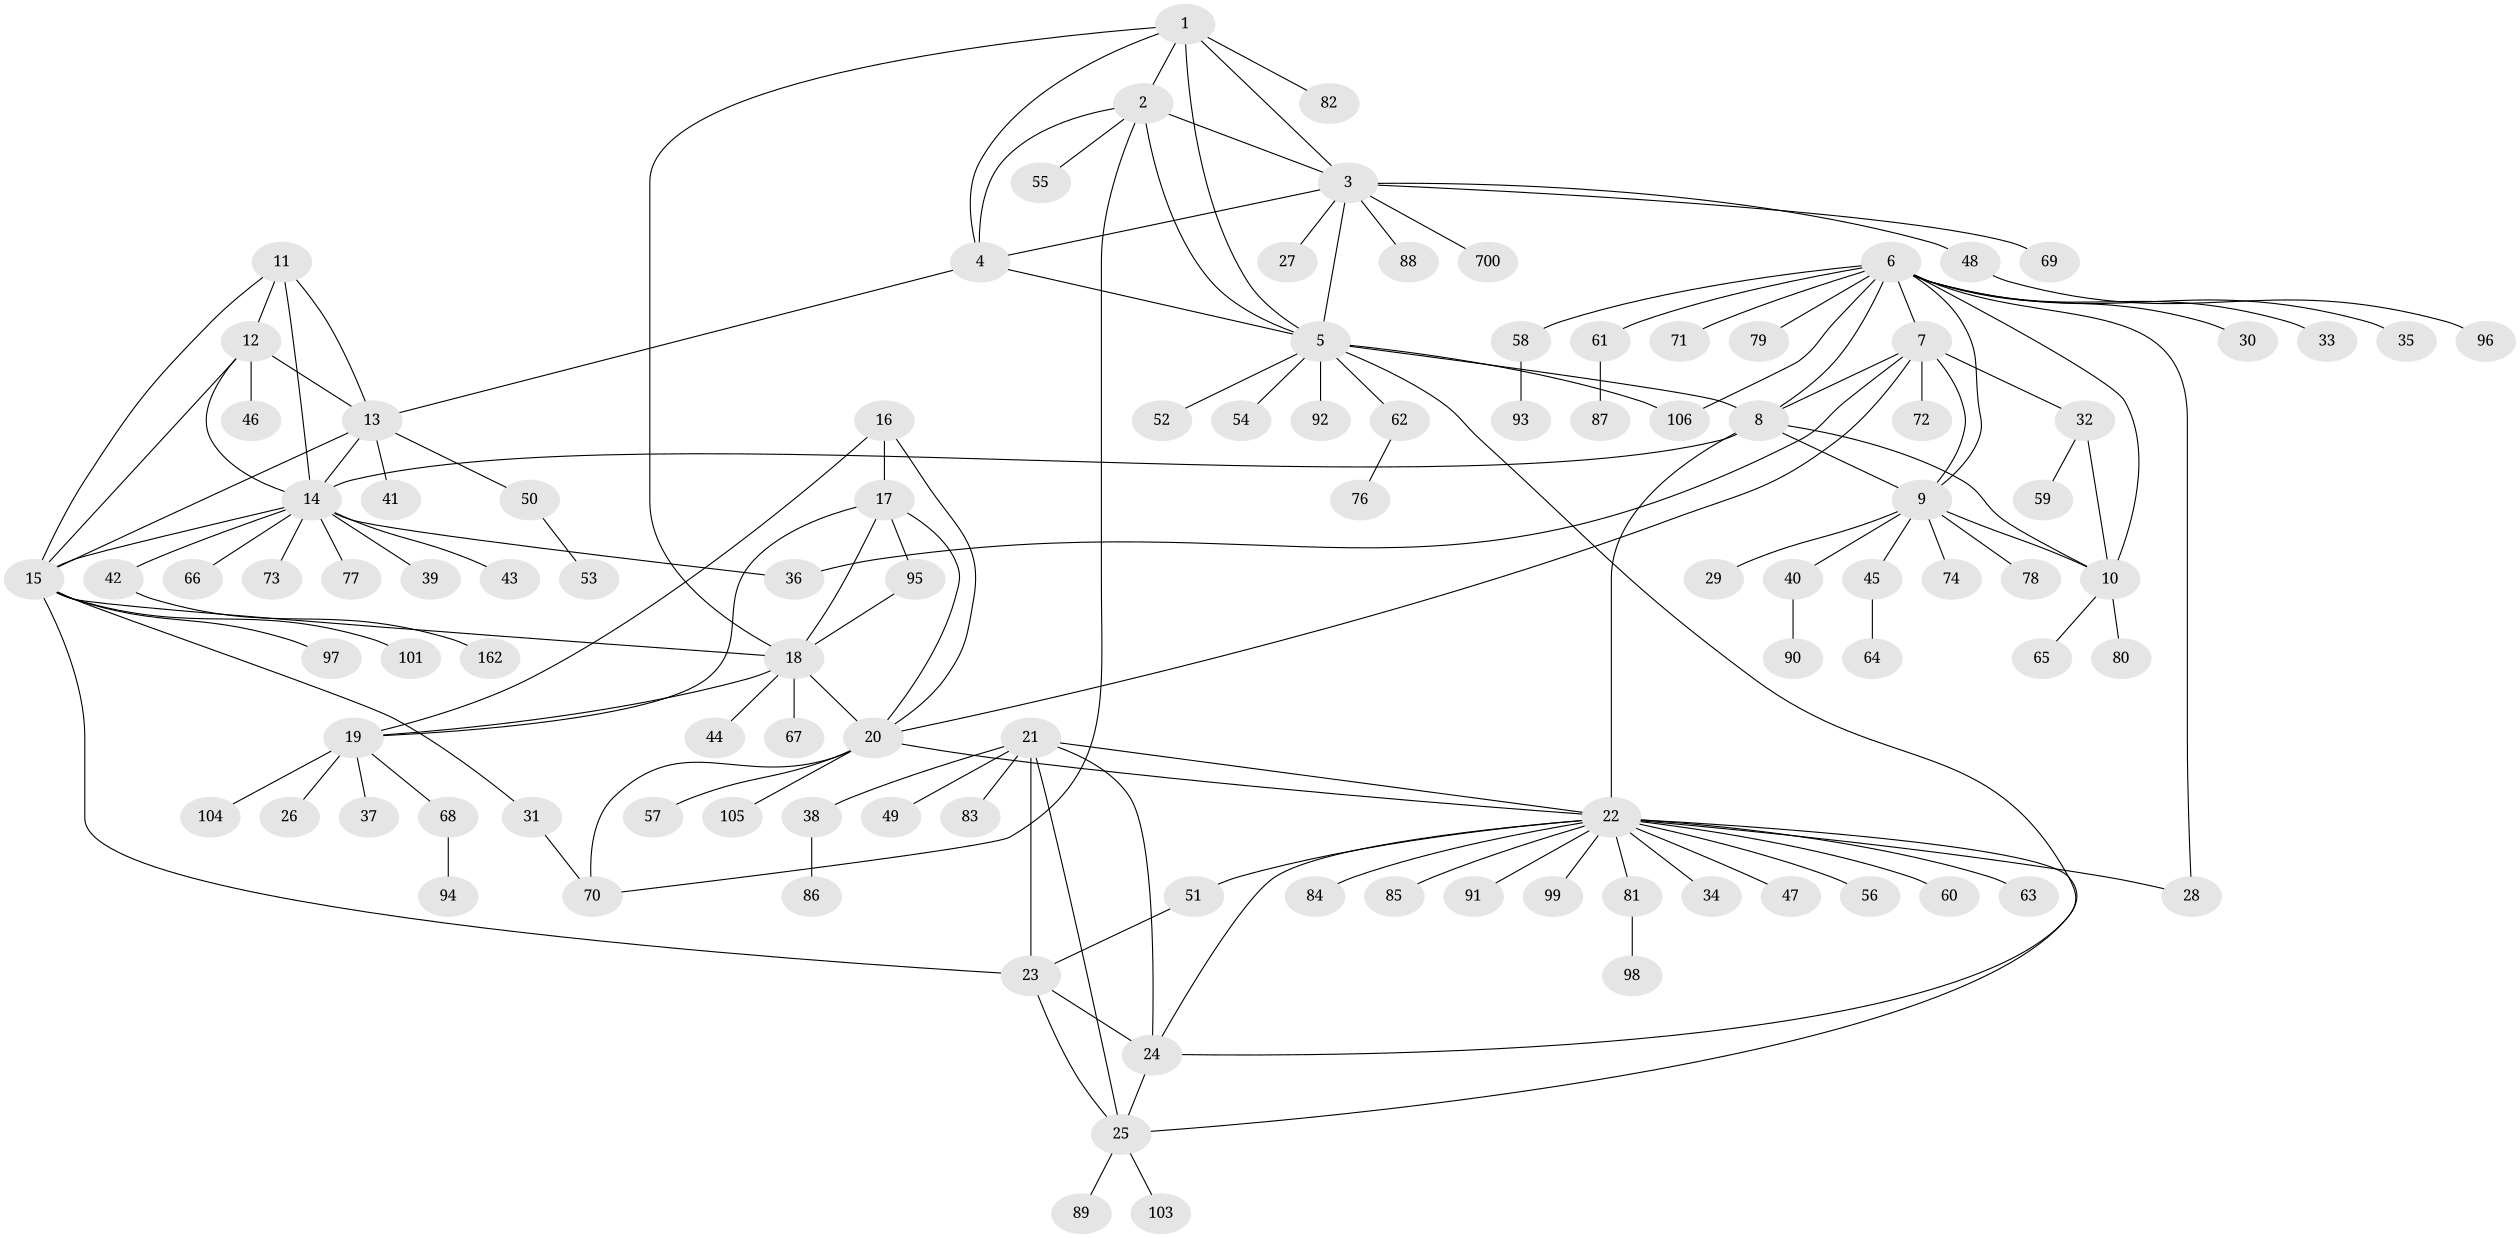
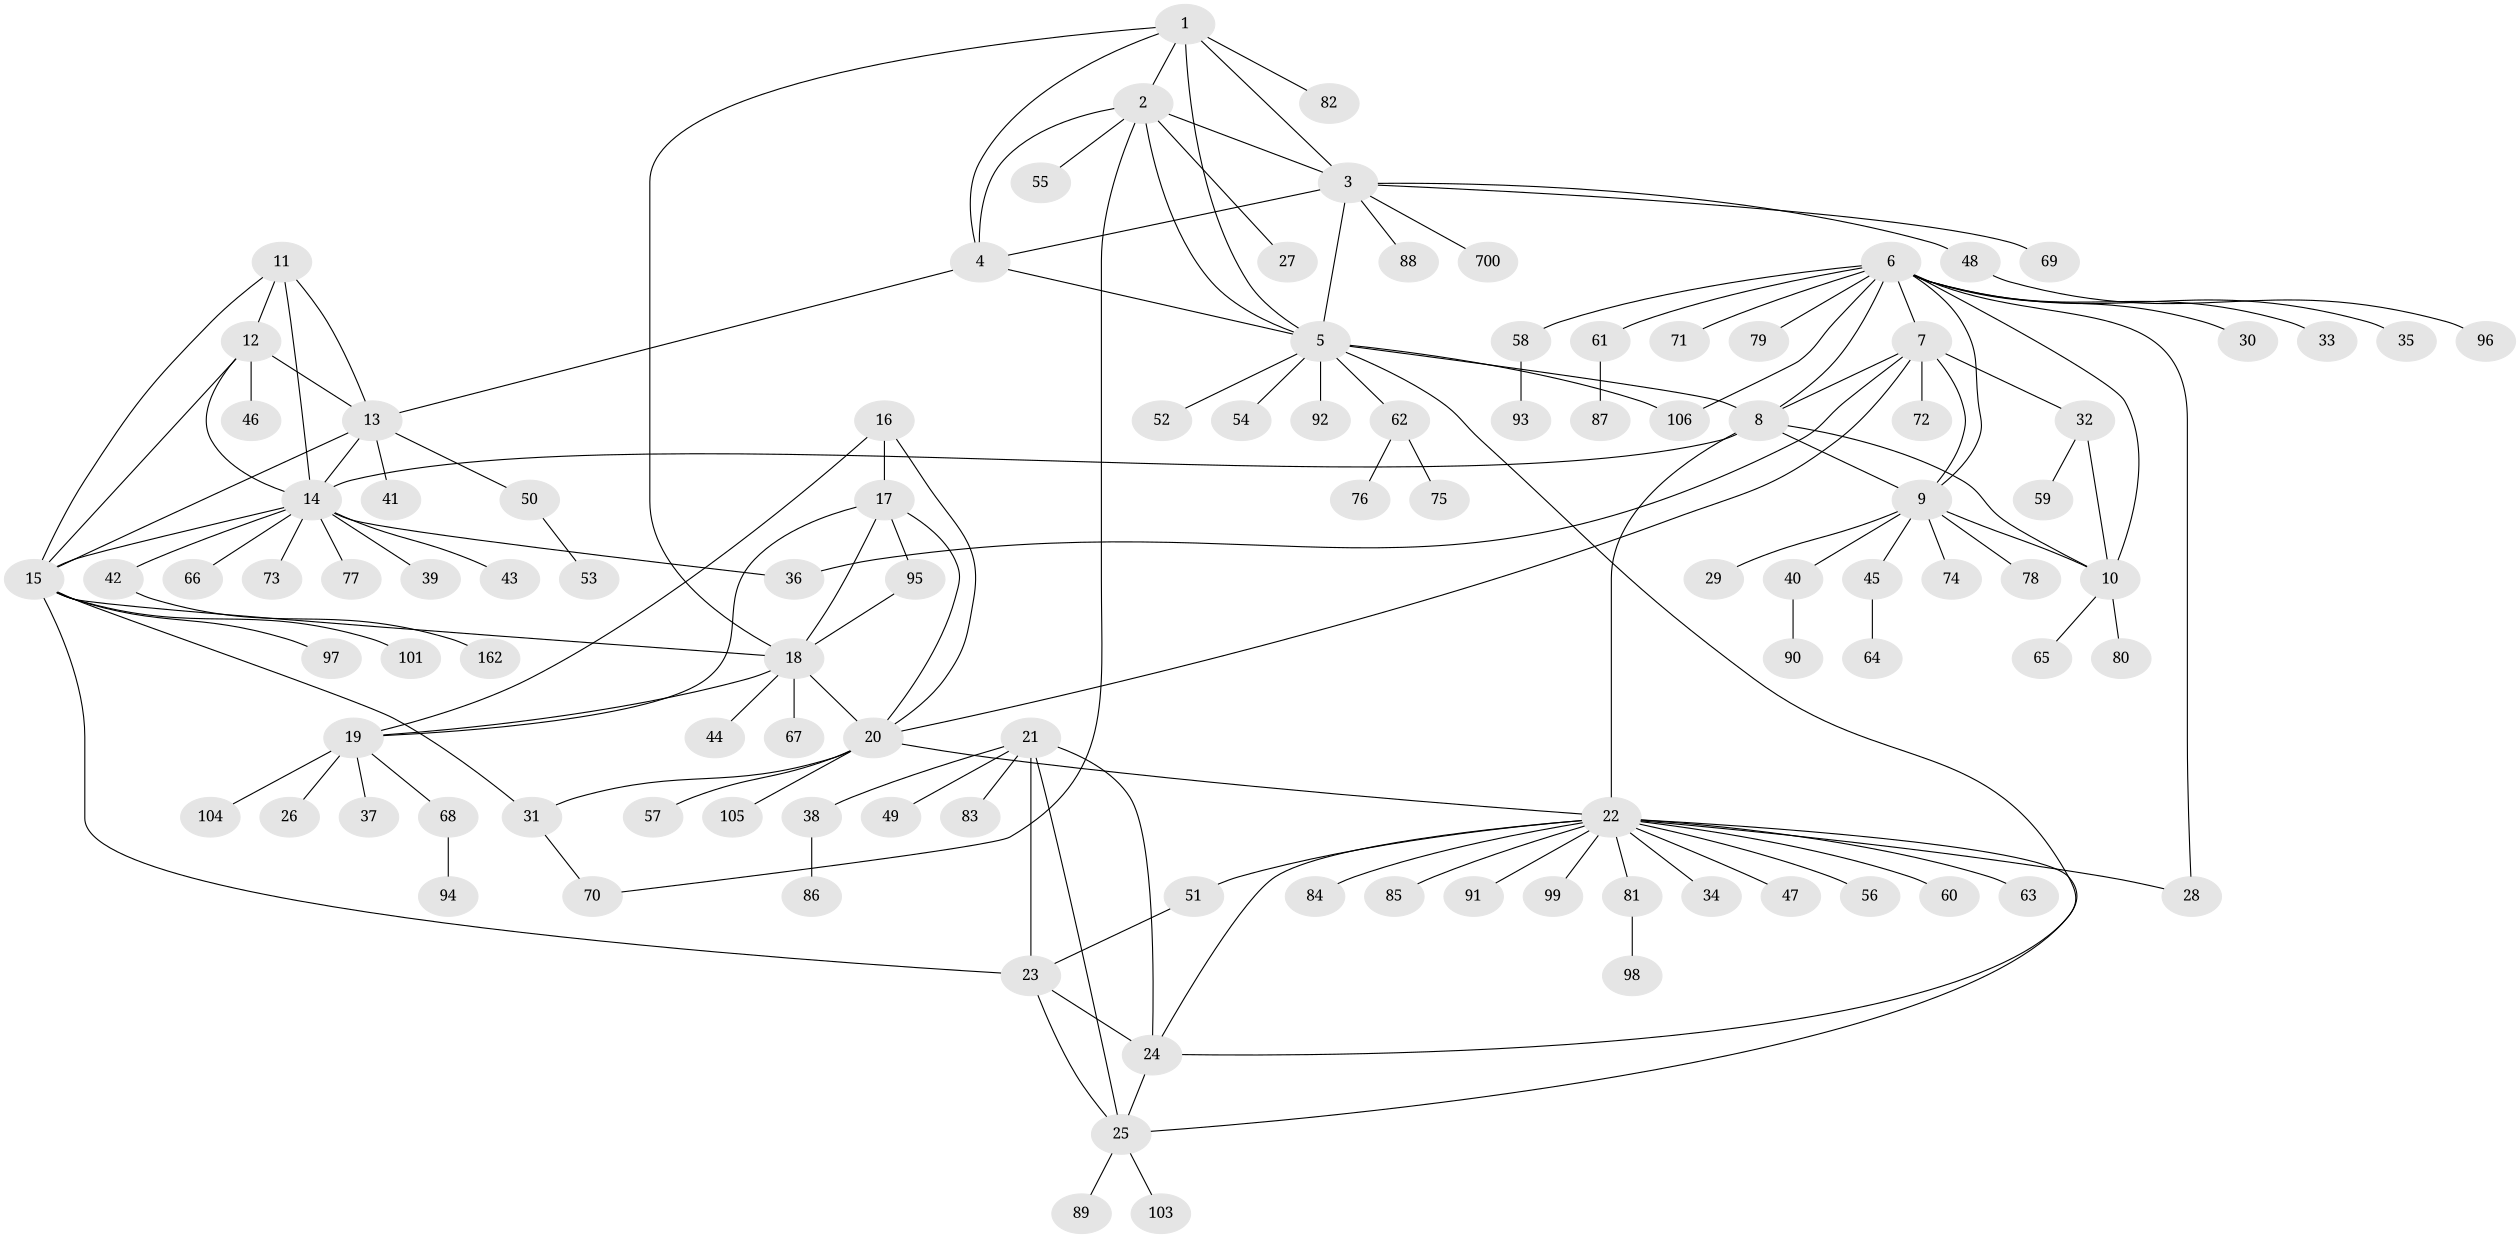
(1318, 222) -> (1215, 183)
none -> (1440, 500)
(686, 763) -> (704, 779)
(1321, 778) -> none
